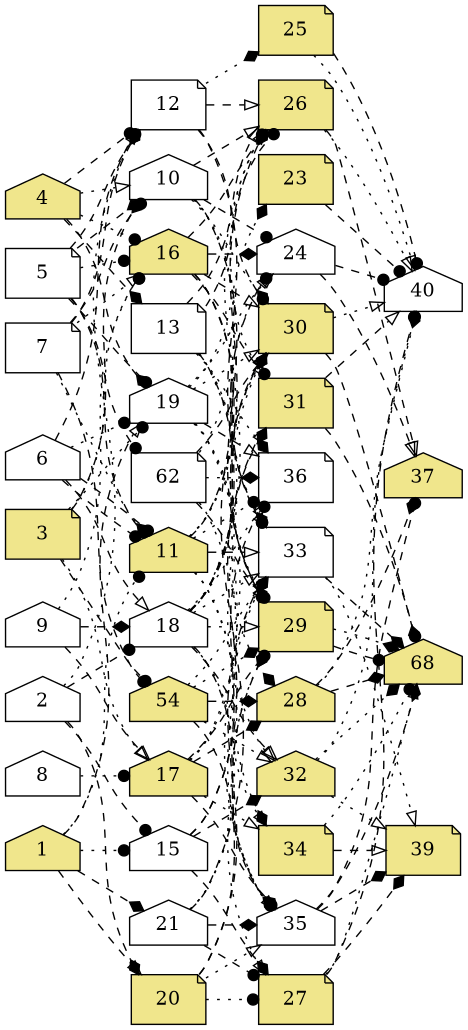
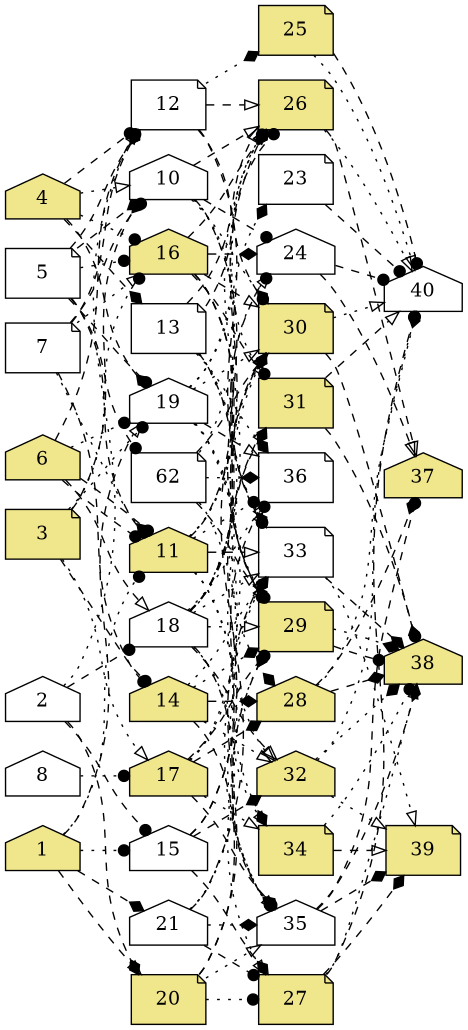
(296, 179) -> (296, 179)
(228, 337) -> (232, 268)
(43, 460) -> (43, 460)
(43, 627) -> none
(423, 664) -> (423, 664)
(169, 701) -> (169, 701)
(224, 925) -> (224, 925)
